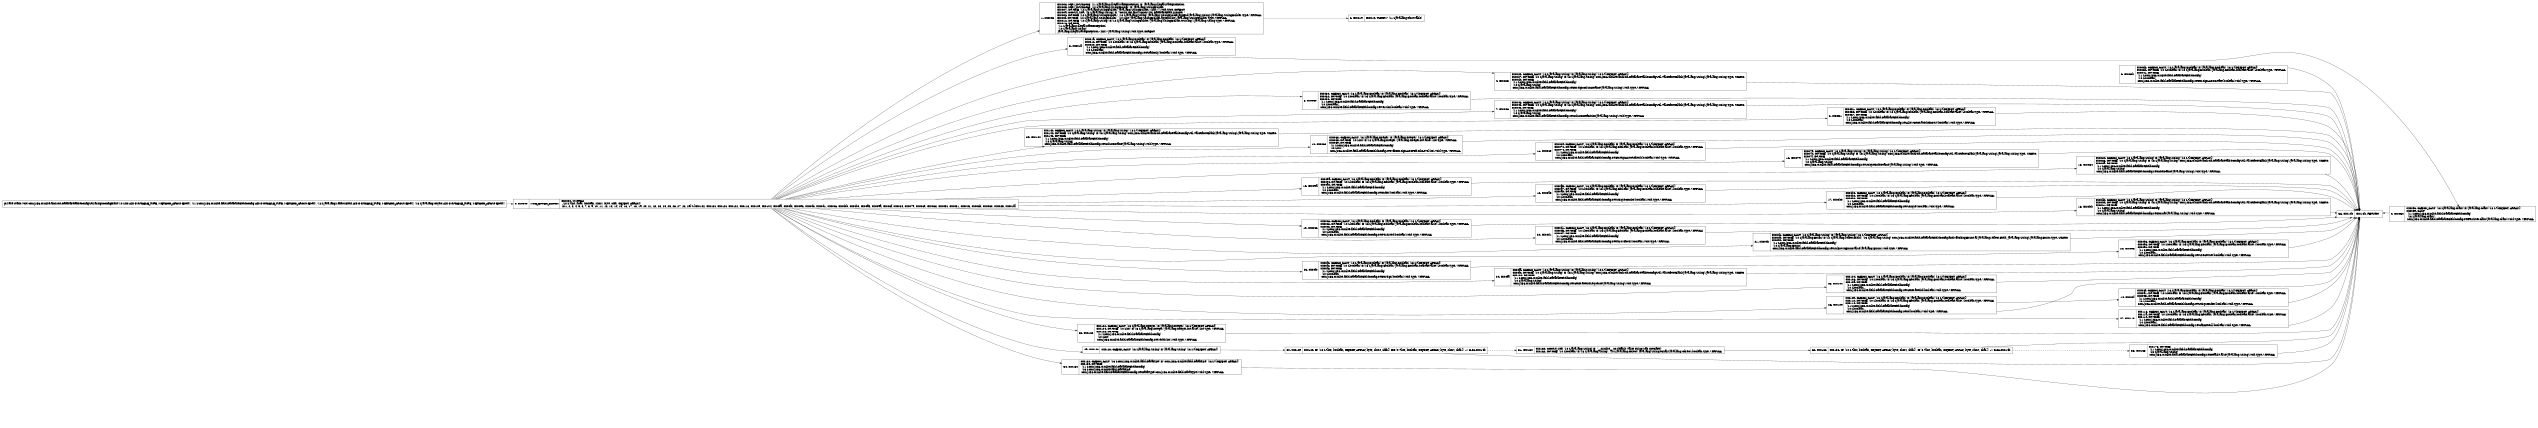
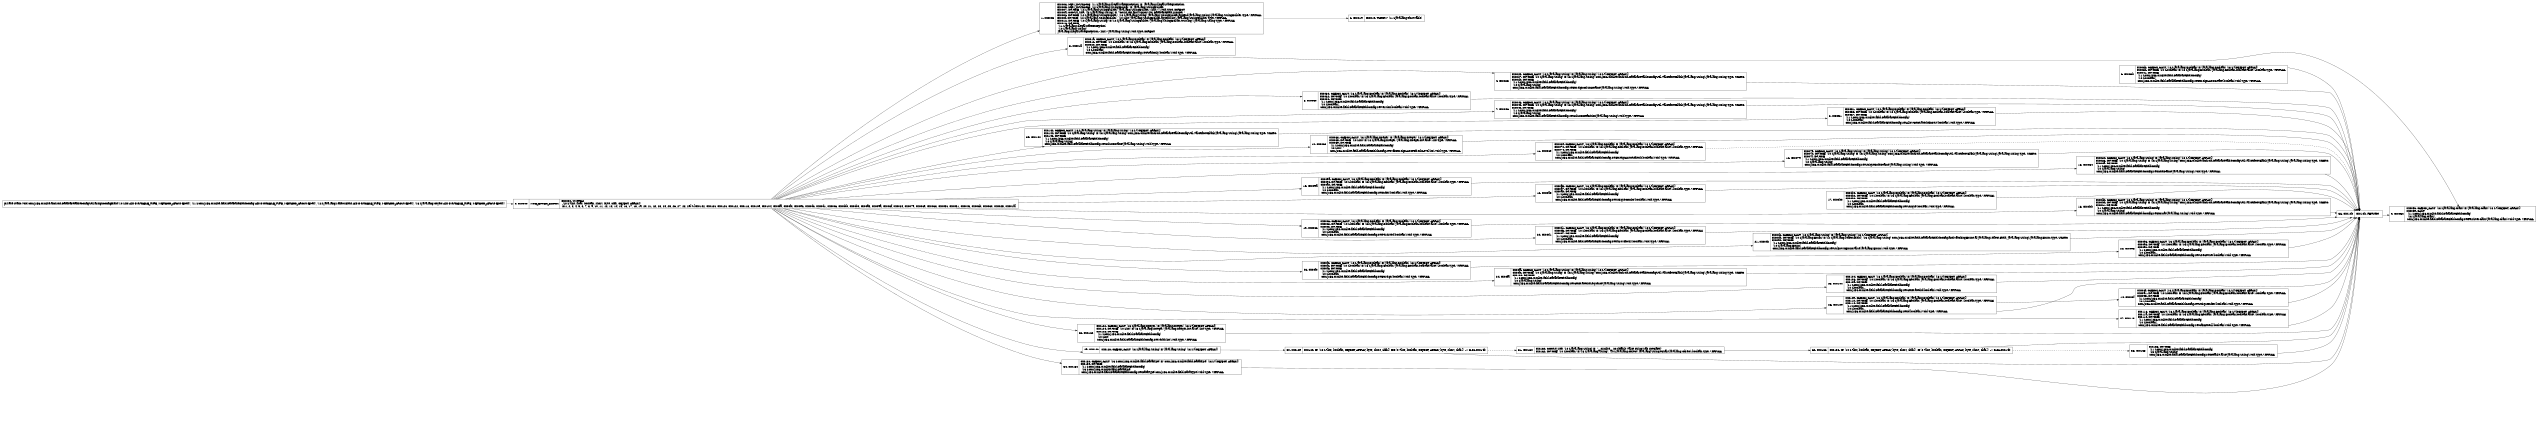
(2052, 142) -> (2052, 142)
(1421, 206) -> none
(2387, 213) -> (2385, 215)
(2160, 347) -> (2160, 347)
